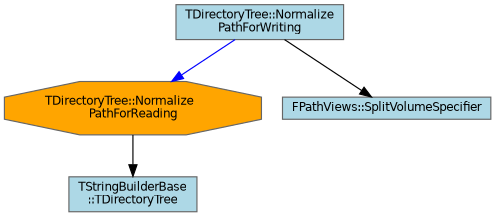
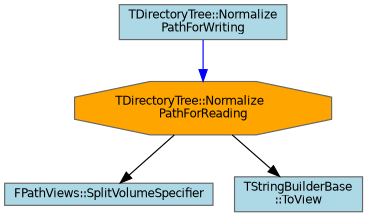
(323, 65) -> (152, 155)
(133, 194) -> (299, 194)
